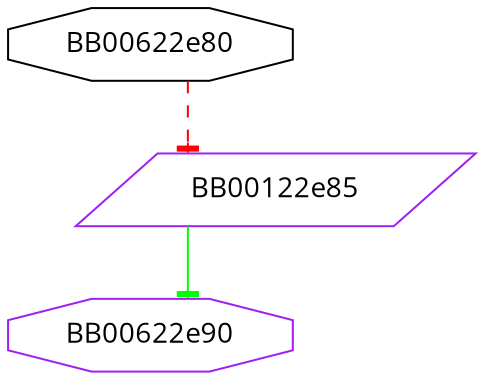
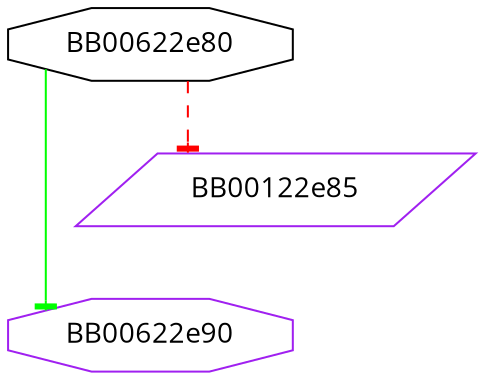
(188, 257) -> (46, 185)
